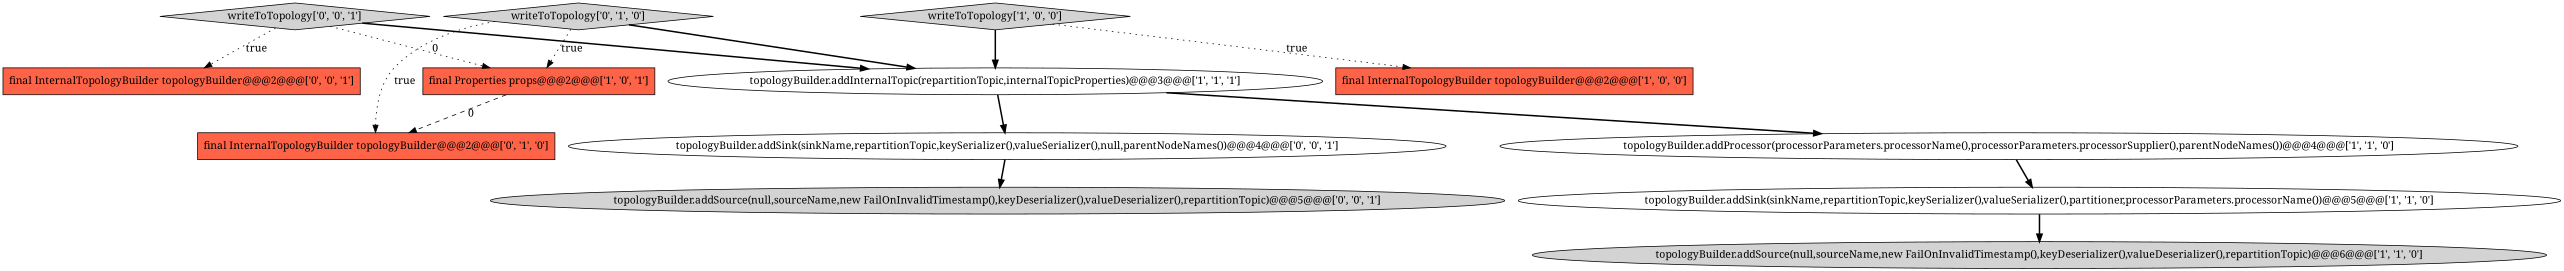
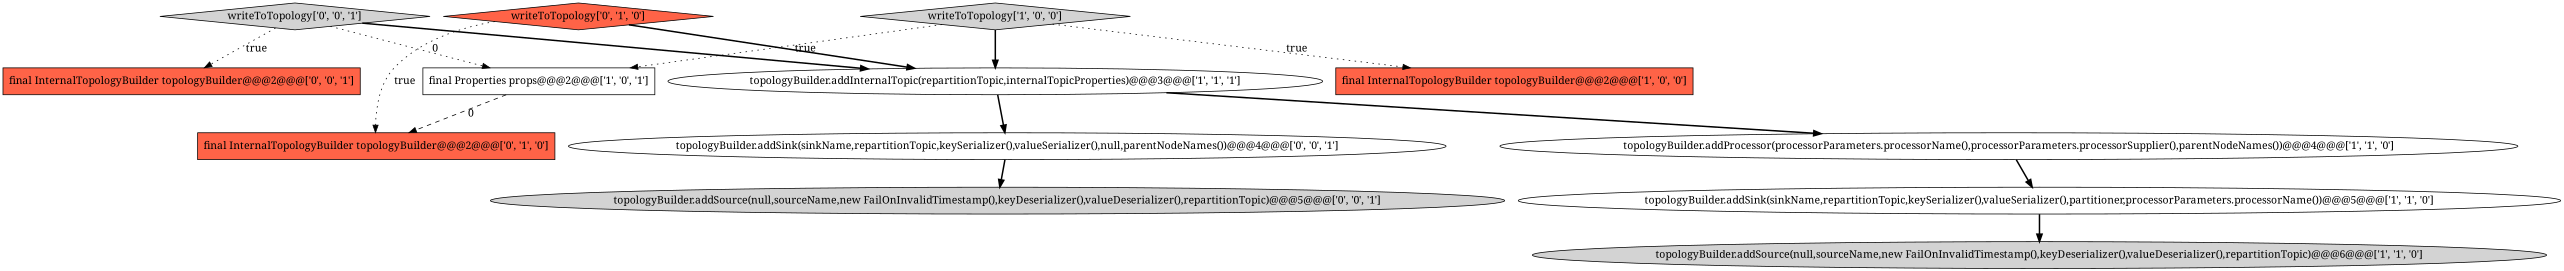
(578, 16) -> (578, 16)
(560, 46) -> (798, 45)
(539, 81) -> (539, 81)
